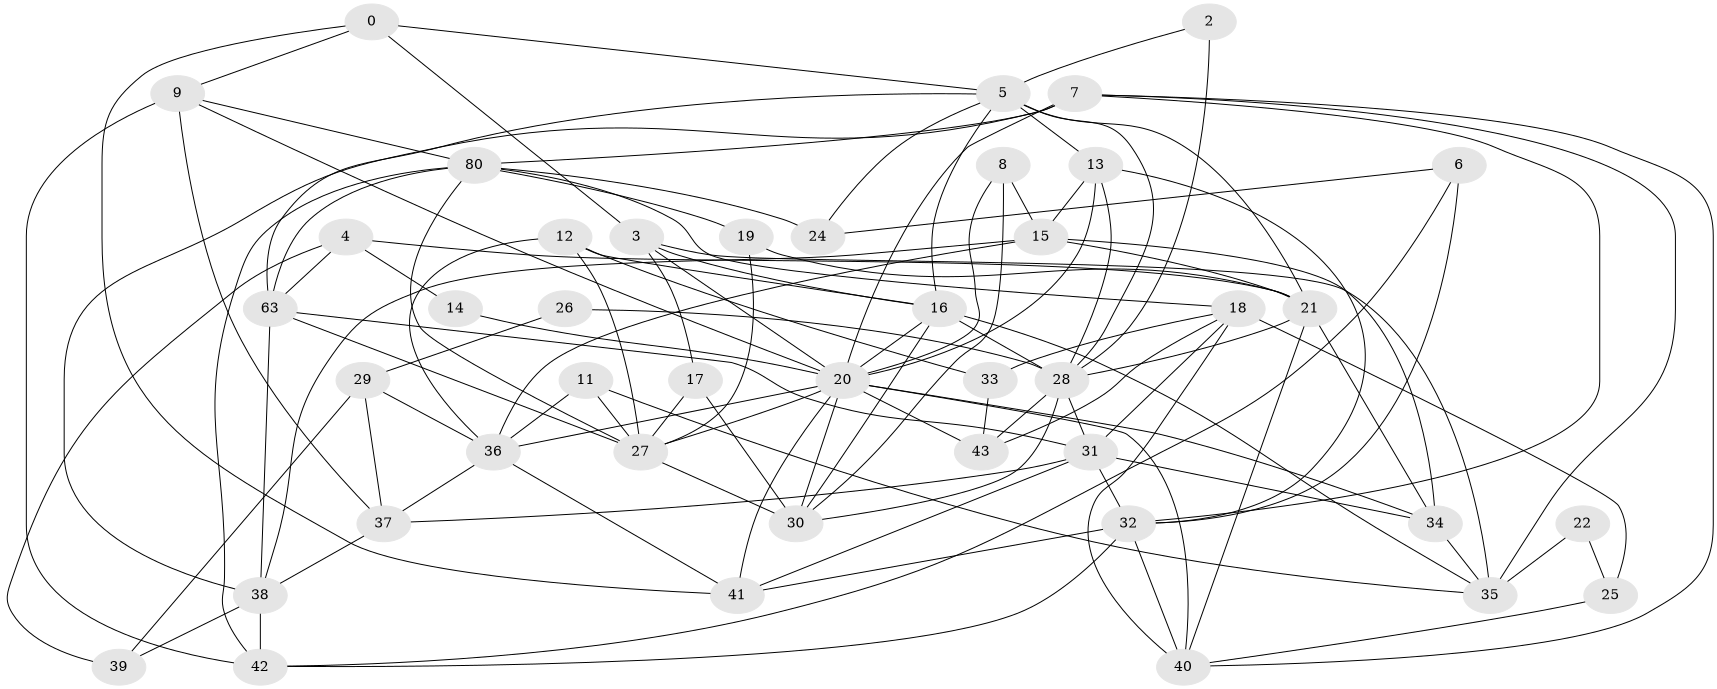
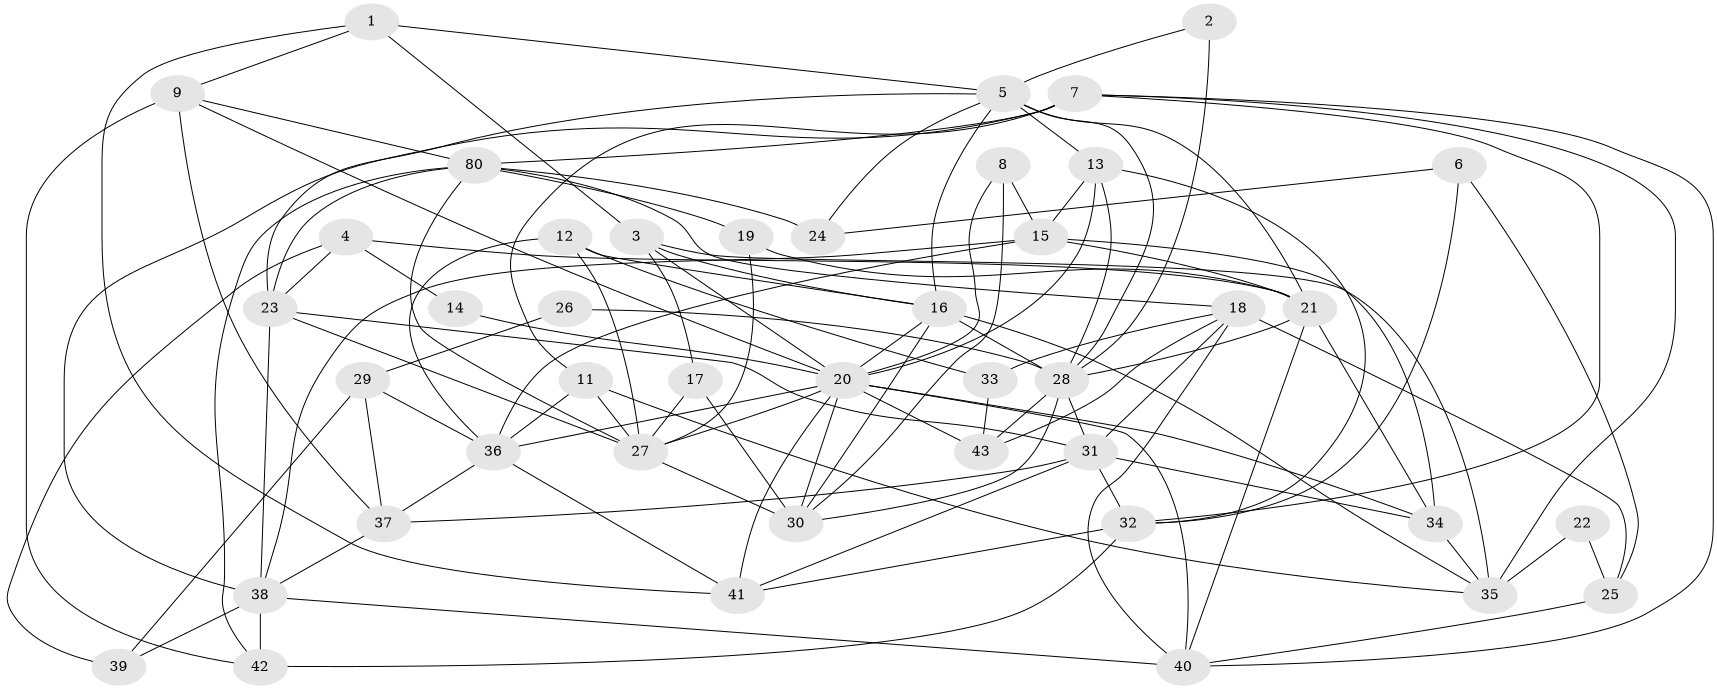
(372, 22) -> (372, 22)
(920, 207) -> (711, 125)
(270, 309) -> (270, 309)
(903, 576) -> (1585, 371)
(1156, 595) -> (722, 631)
